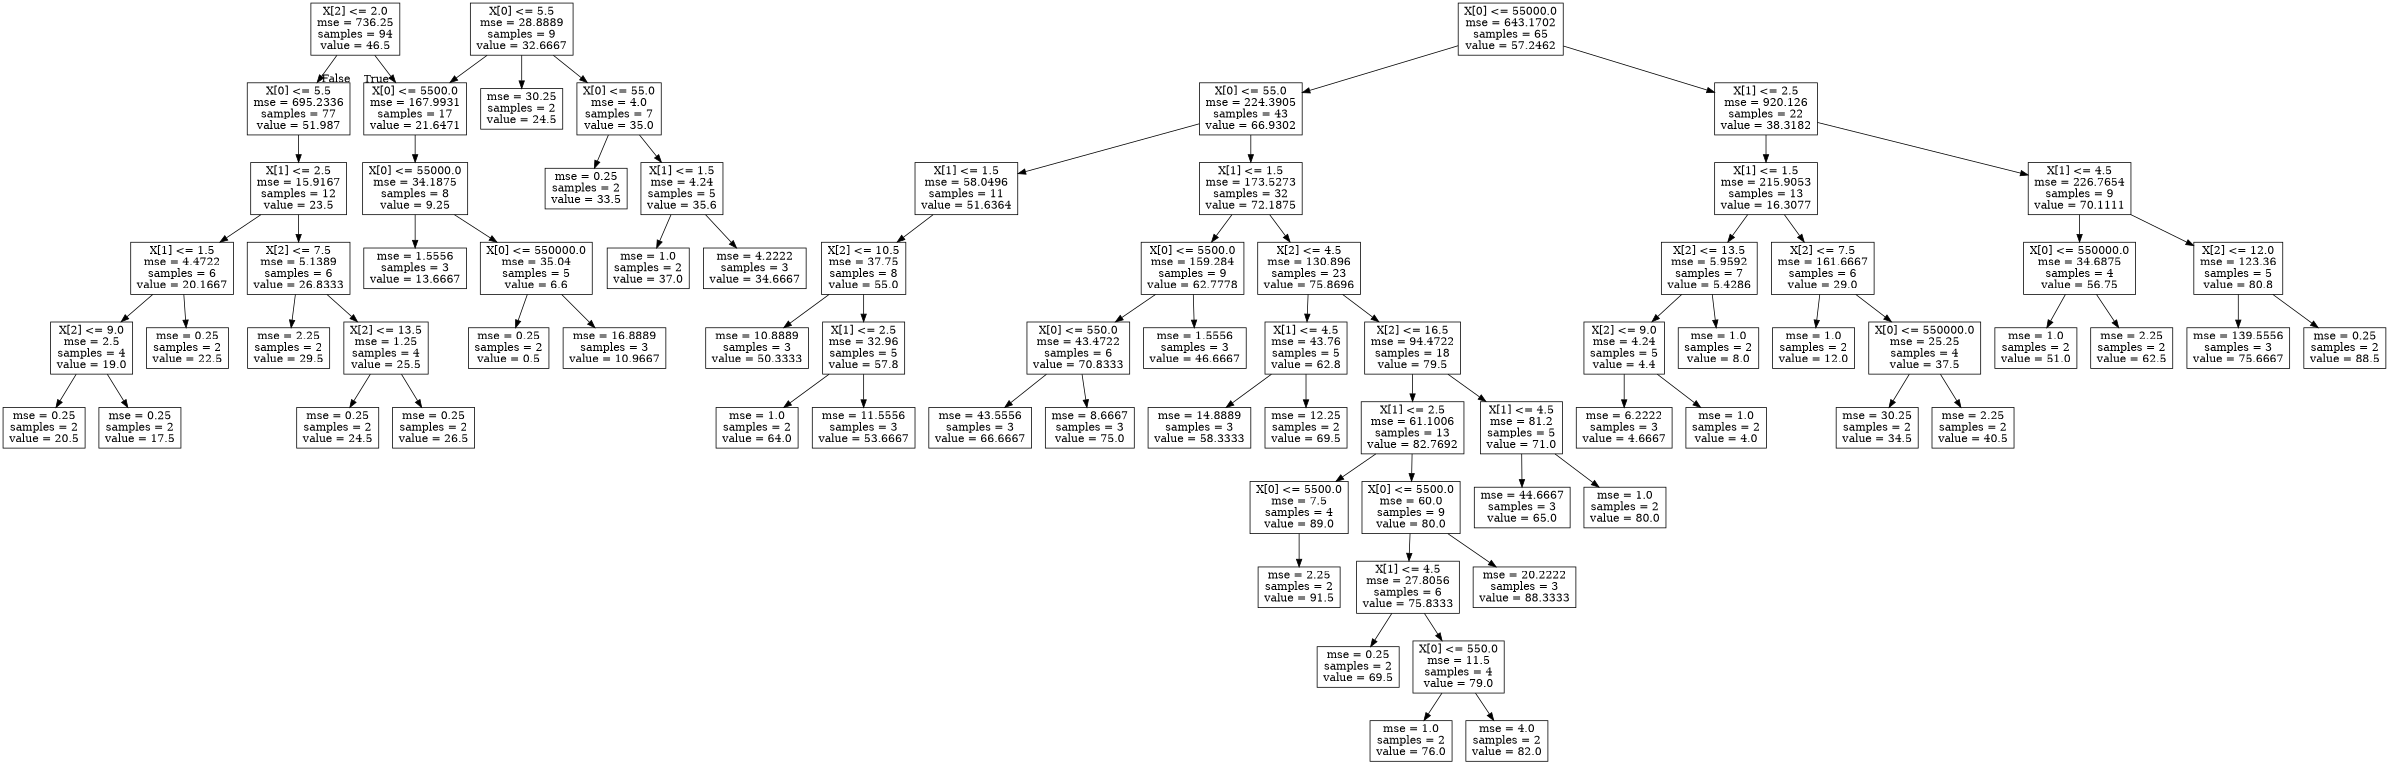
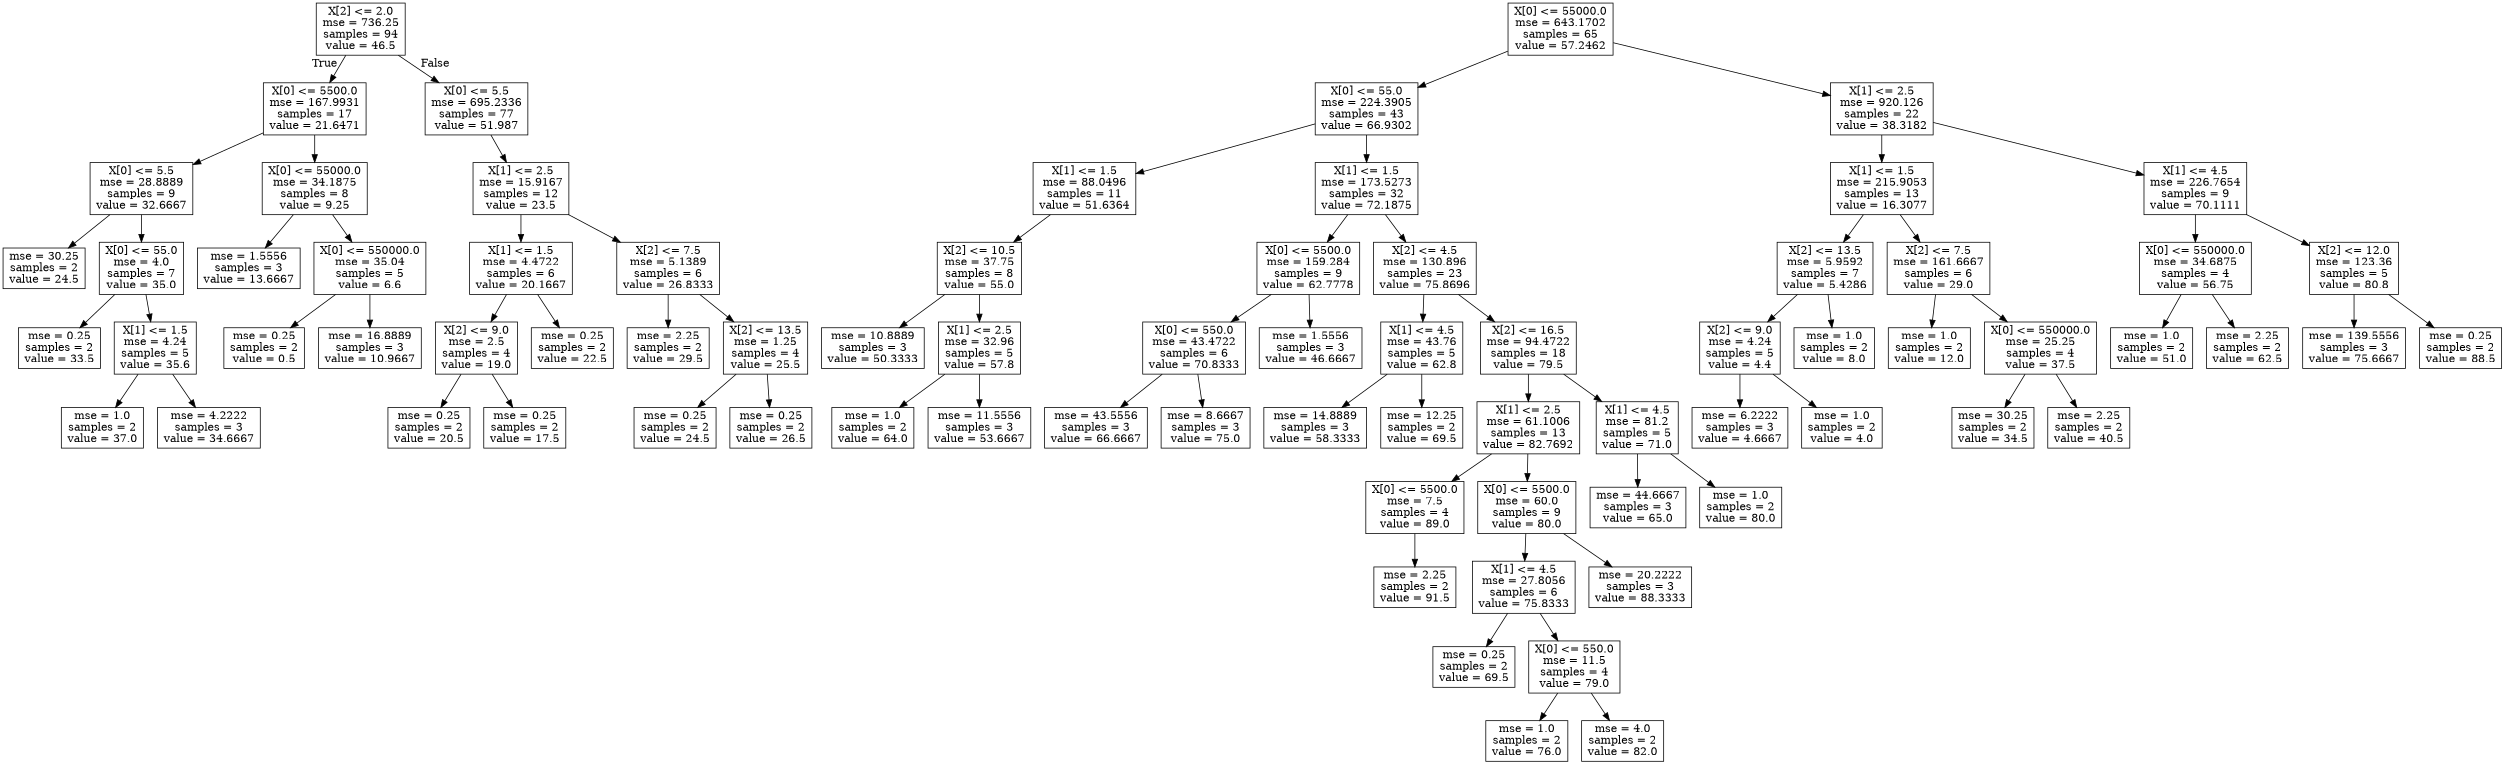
(472, 67) -> (232, 147)
(966, 189) -> (1084, 189)
